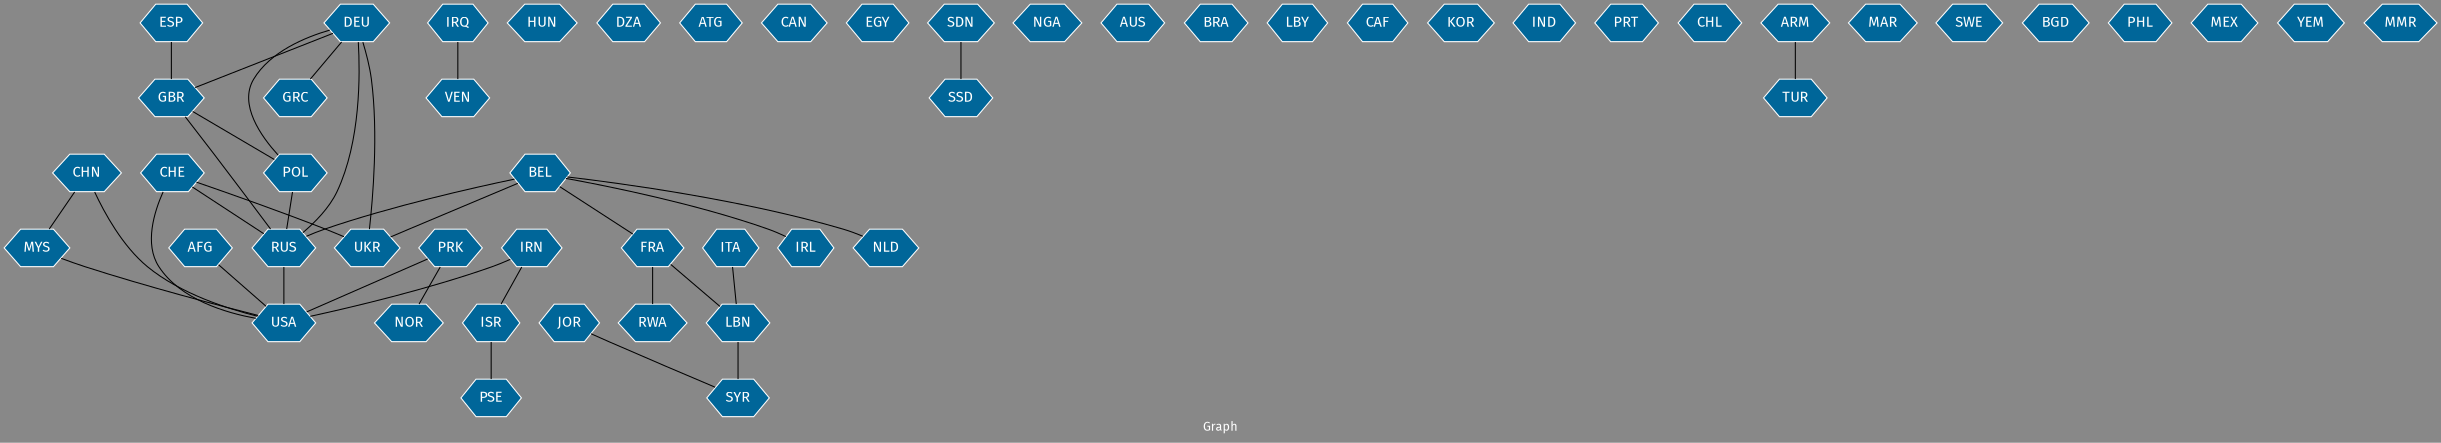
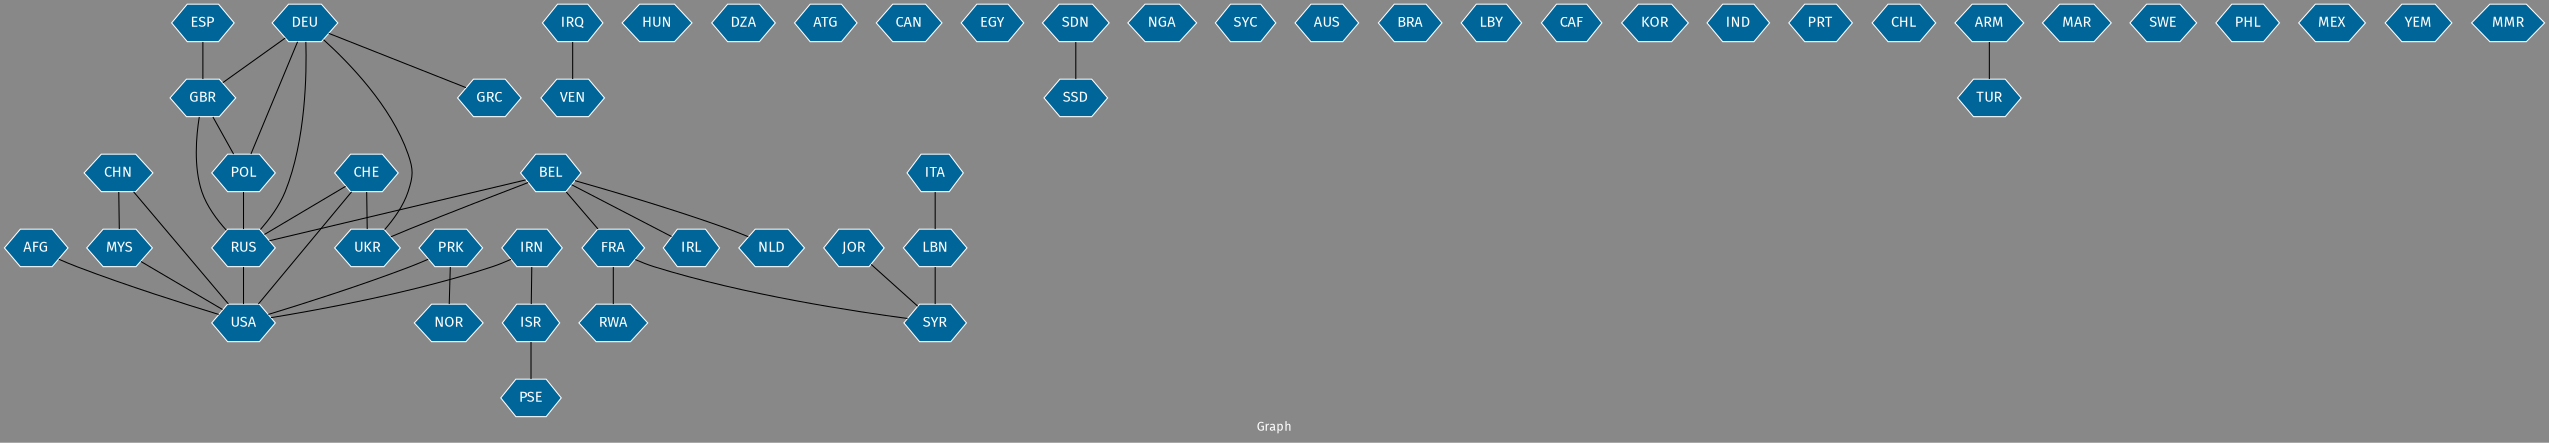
none -> (1246, 23)
(2056, 23) -> none
(695, 285) -> (770, 296)
